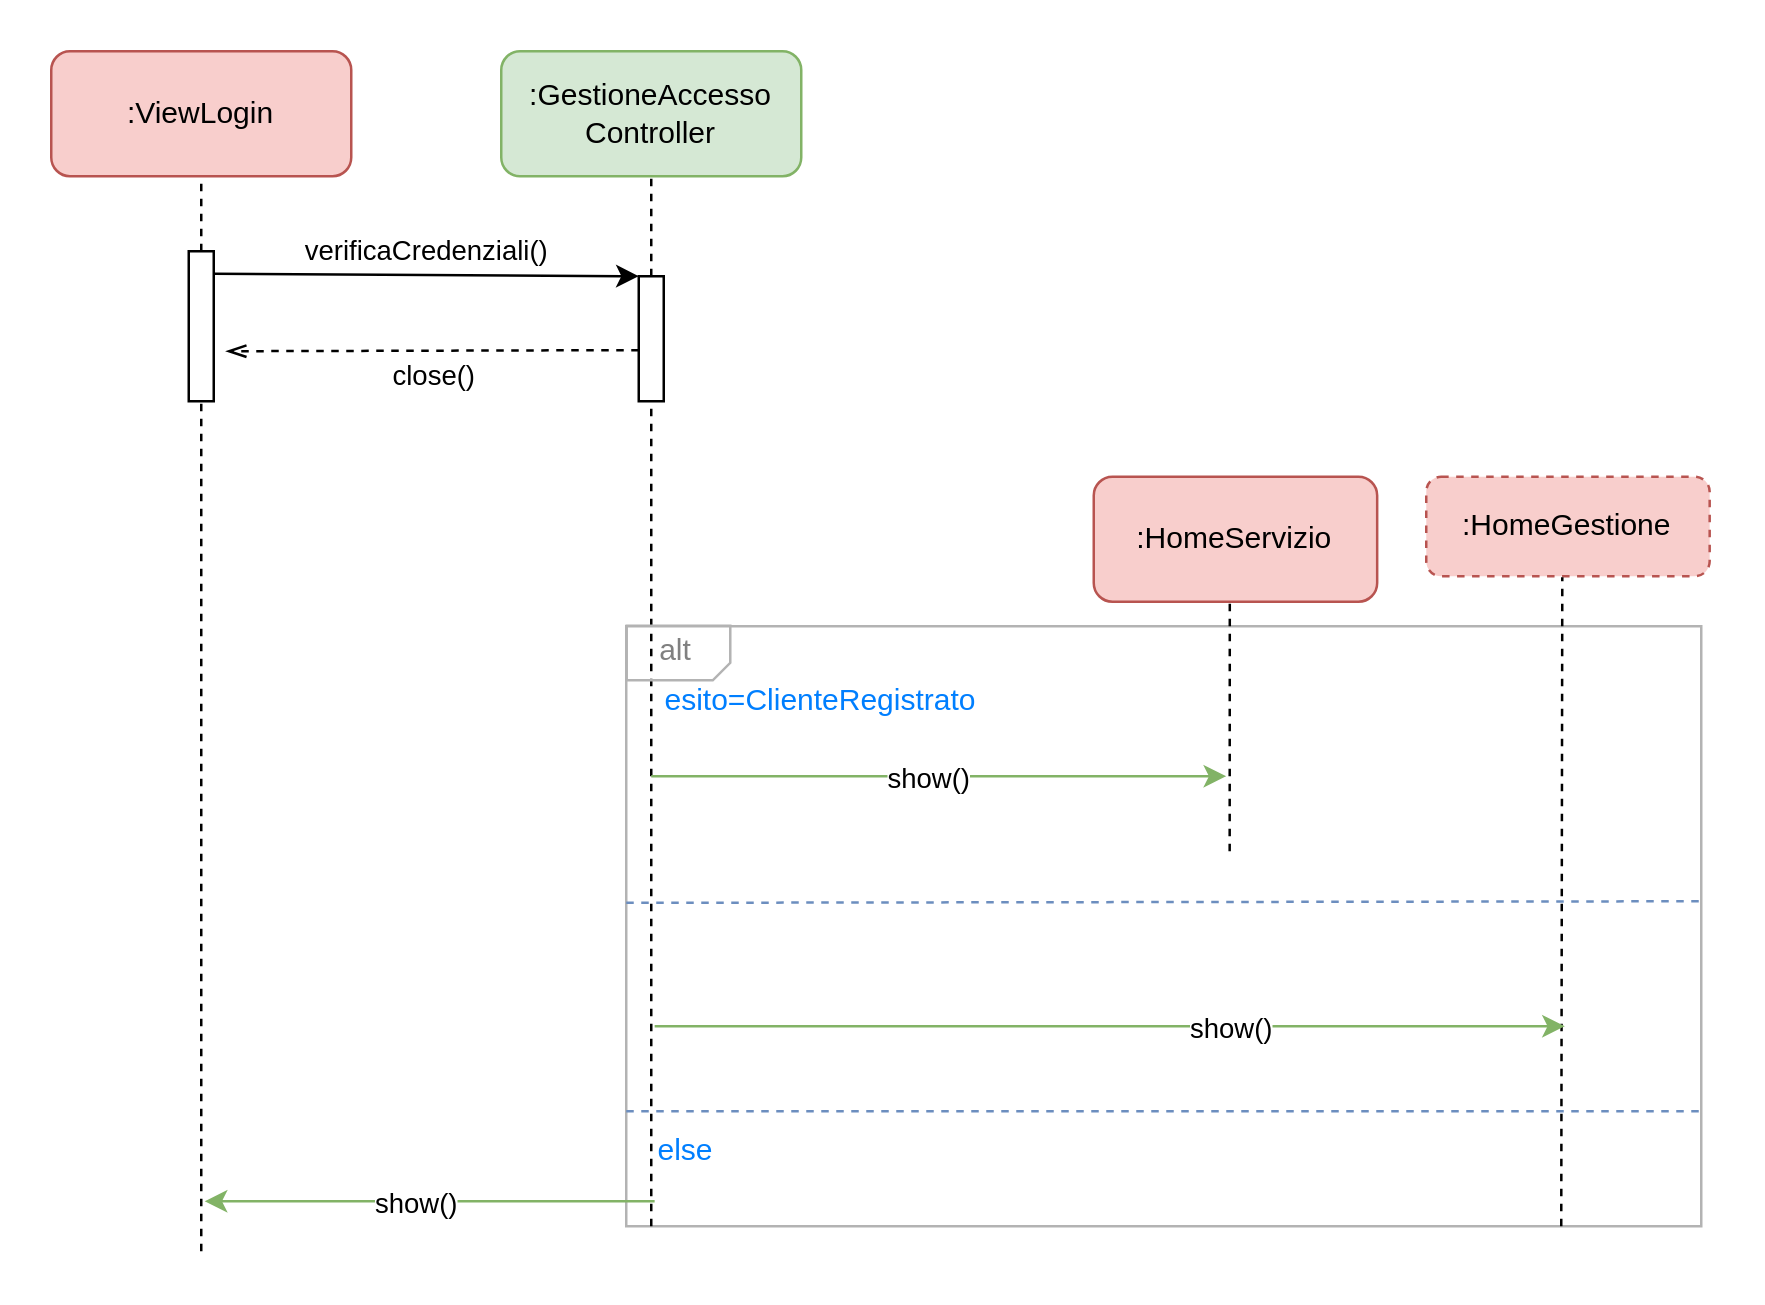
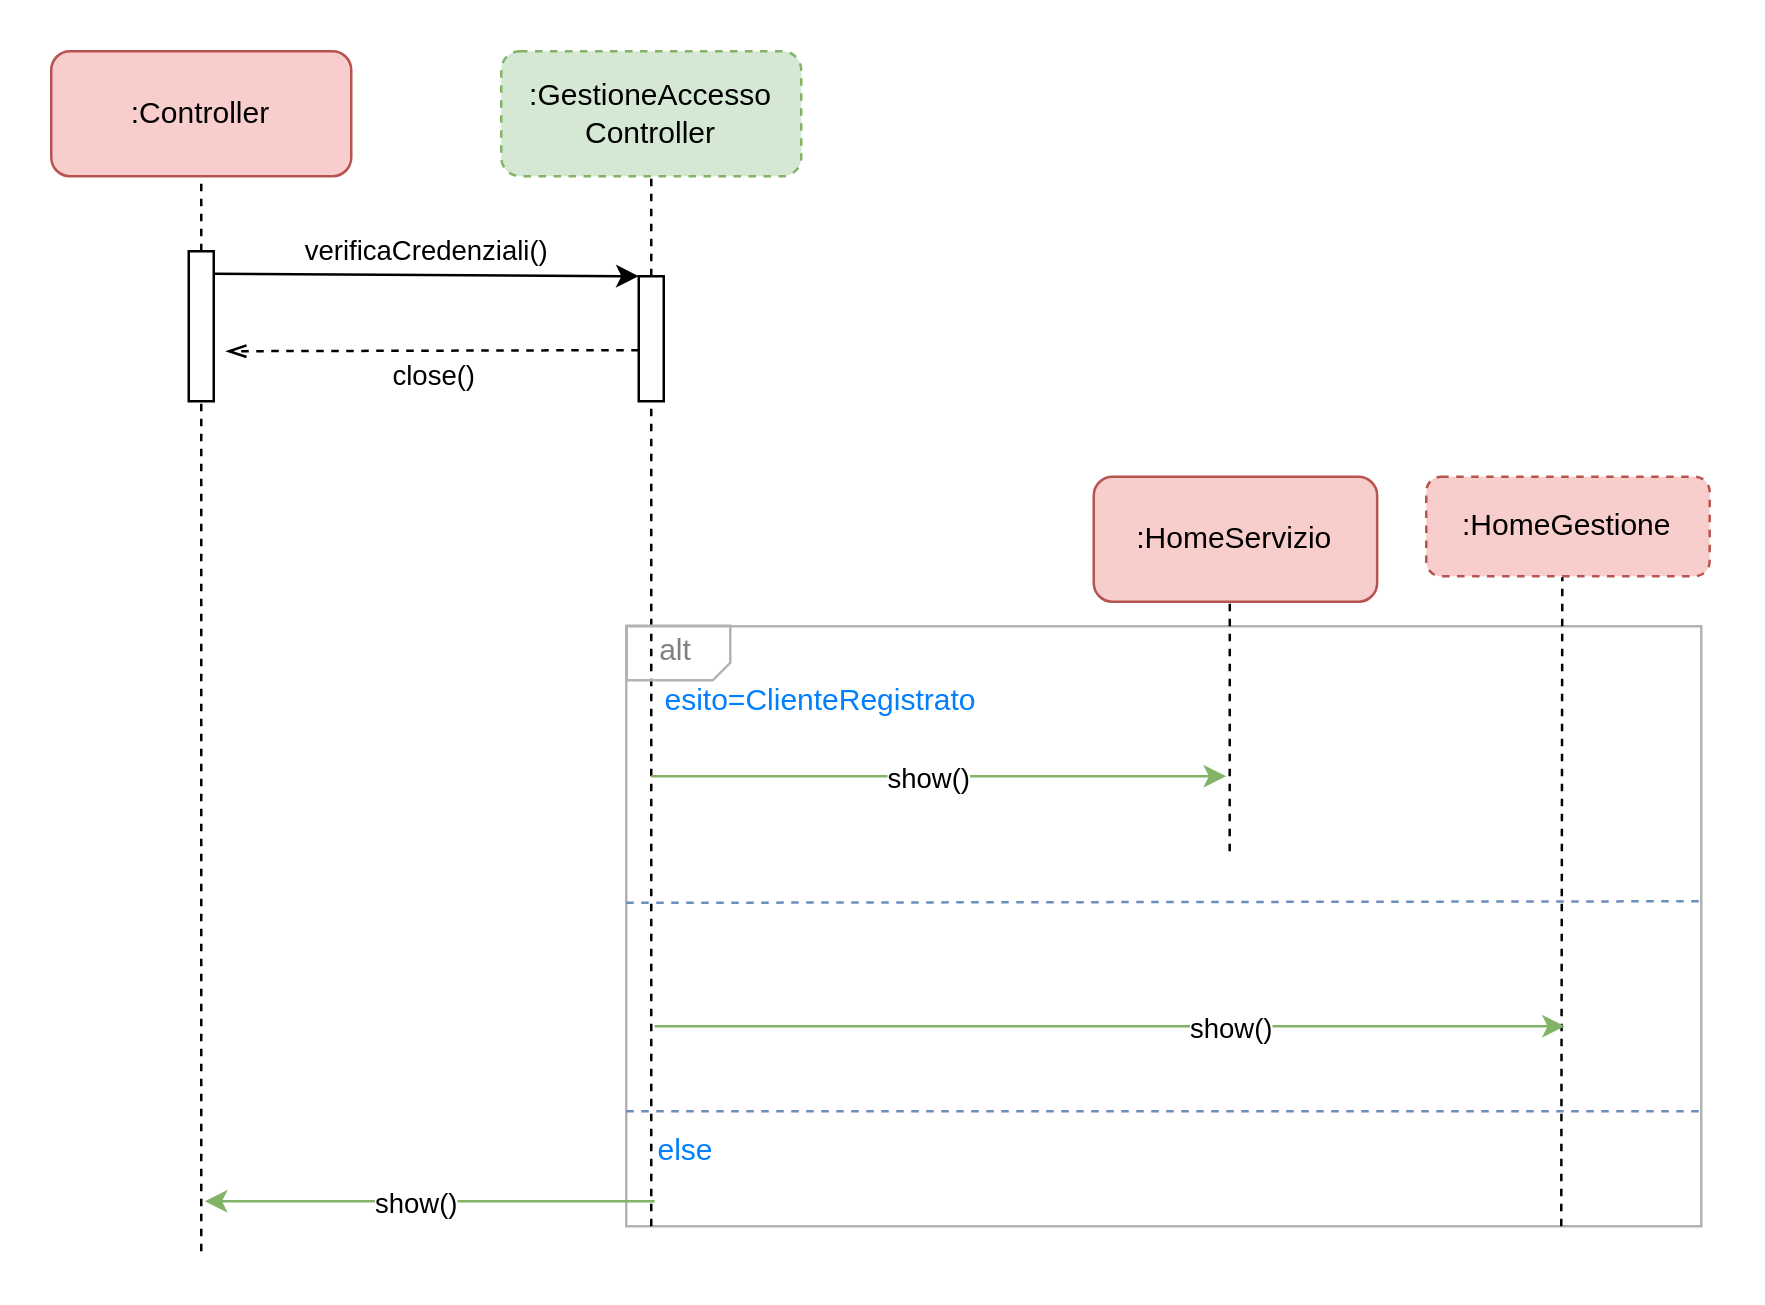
(201, 114) -> (201, 114)
(651, 114) -> (651, 114)
